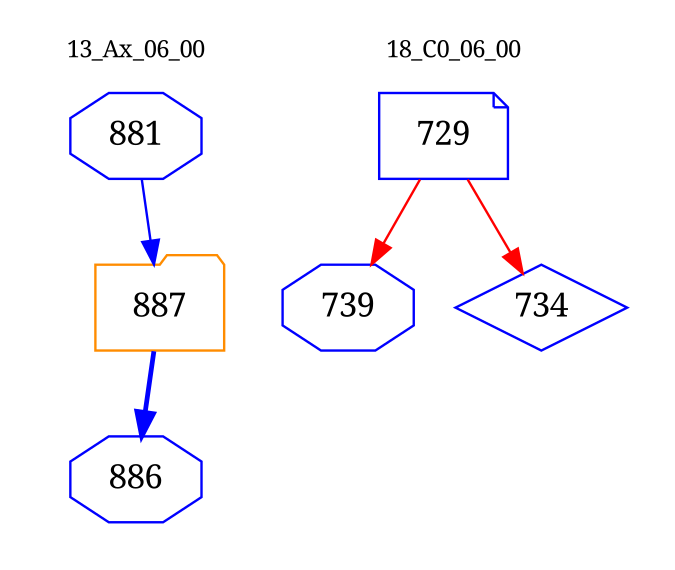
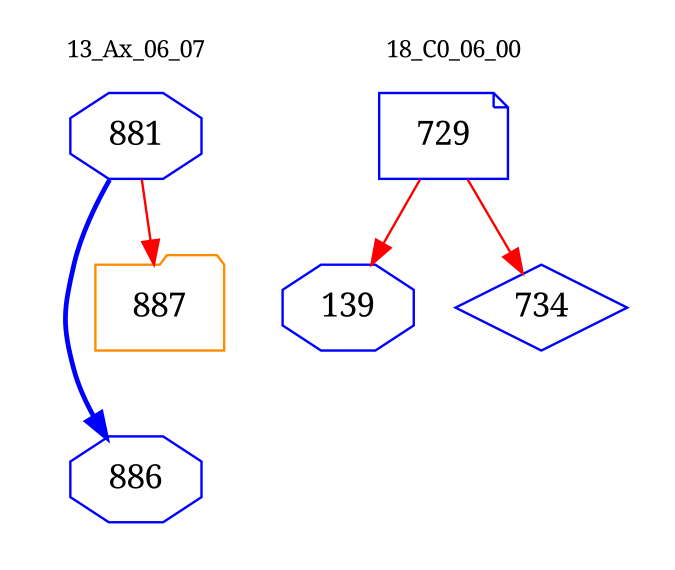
(136, 51) -> (136, 51)
(146, 210) -> (146, 210)
(348, 308) -> (348, 308)
(150, 382) -> (67, 297)
